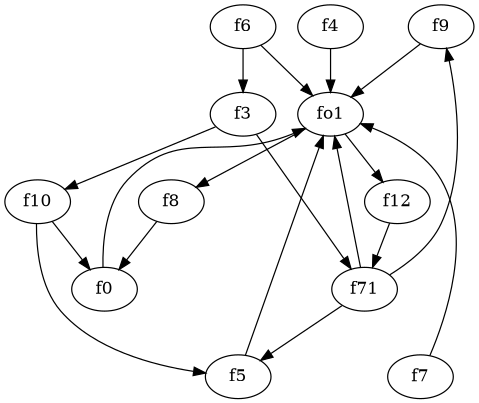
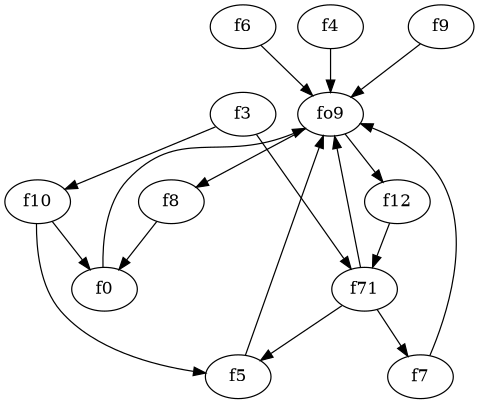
(243, 65) -> none
(331, 114) -> (331, 114)
(454, 180) -> (389, 328)
